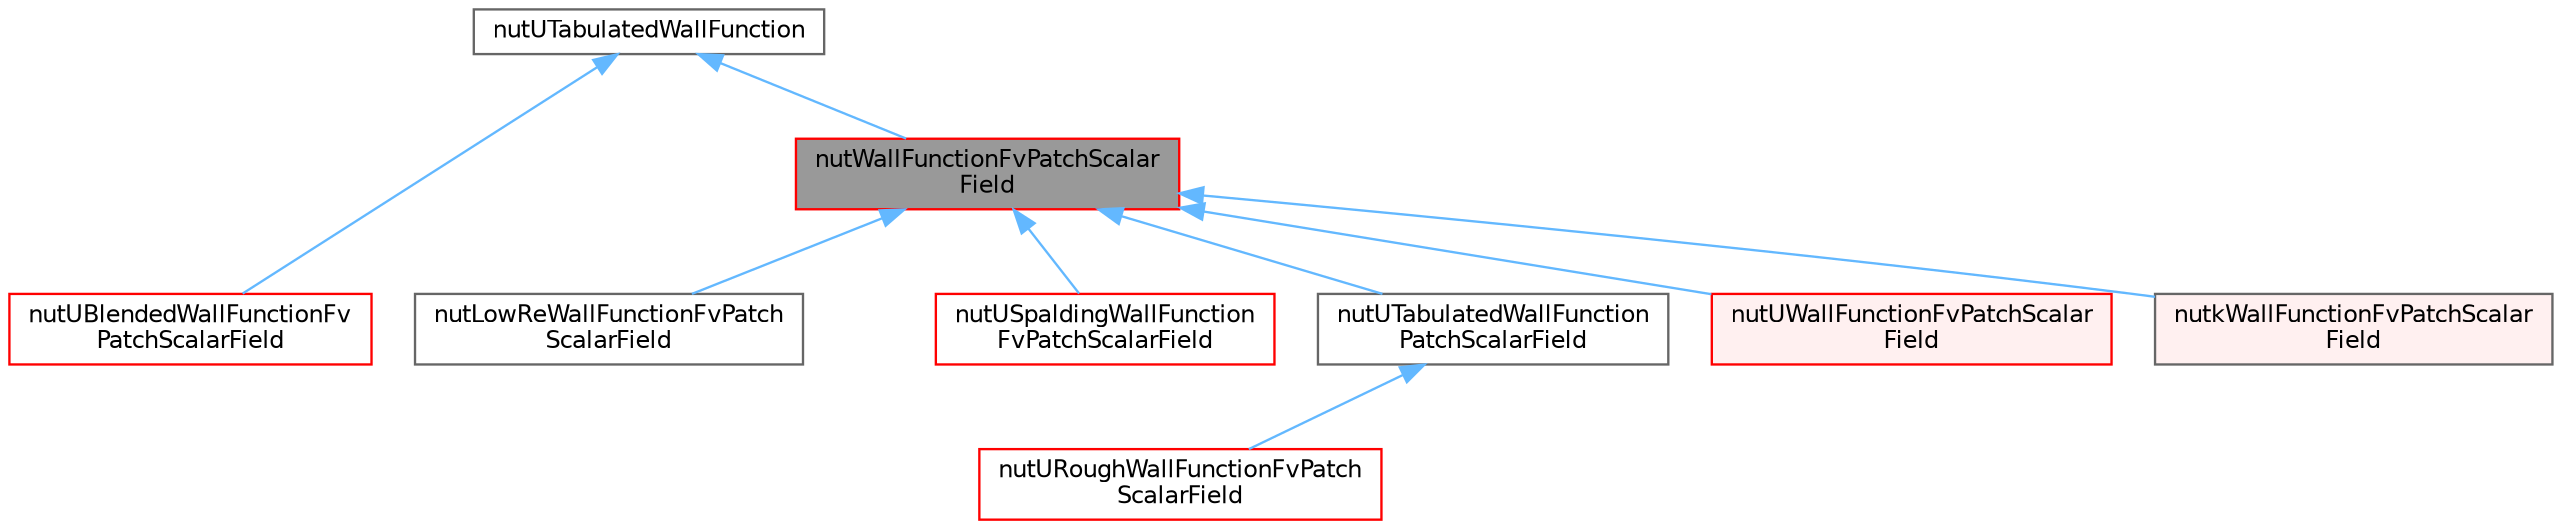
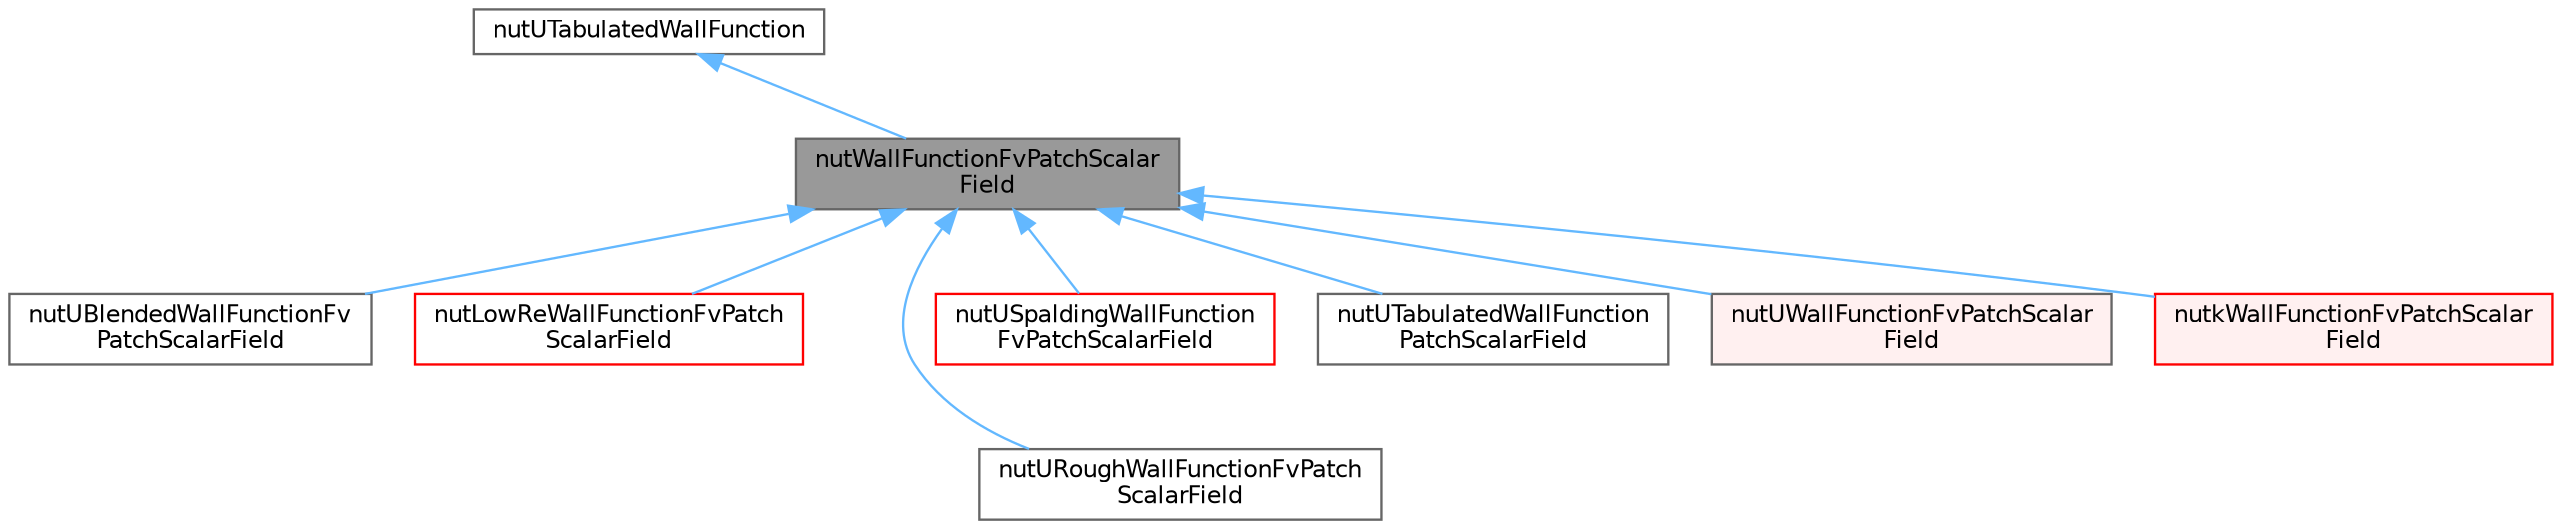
(988, 174) -> (988, 174)
(420, 180) -> (577, 254)
(190, 329) -> (190, 329)
(609, 329) -> (609, 329)
(1912, 329) -> (1912, 329)
(2354, 329) -> (2354, 329)
(1326, 412) -> (914, 363)
(1180, 484) -> (1180, 484)
